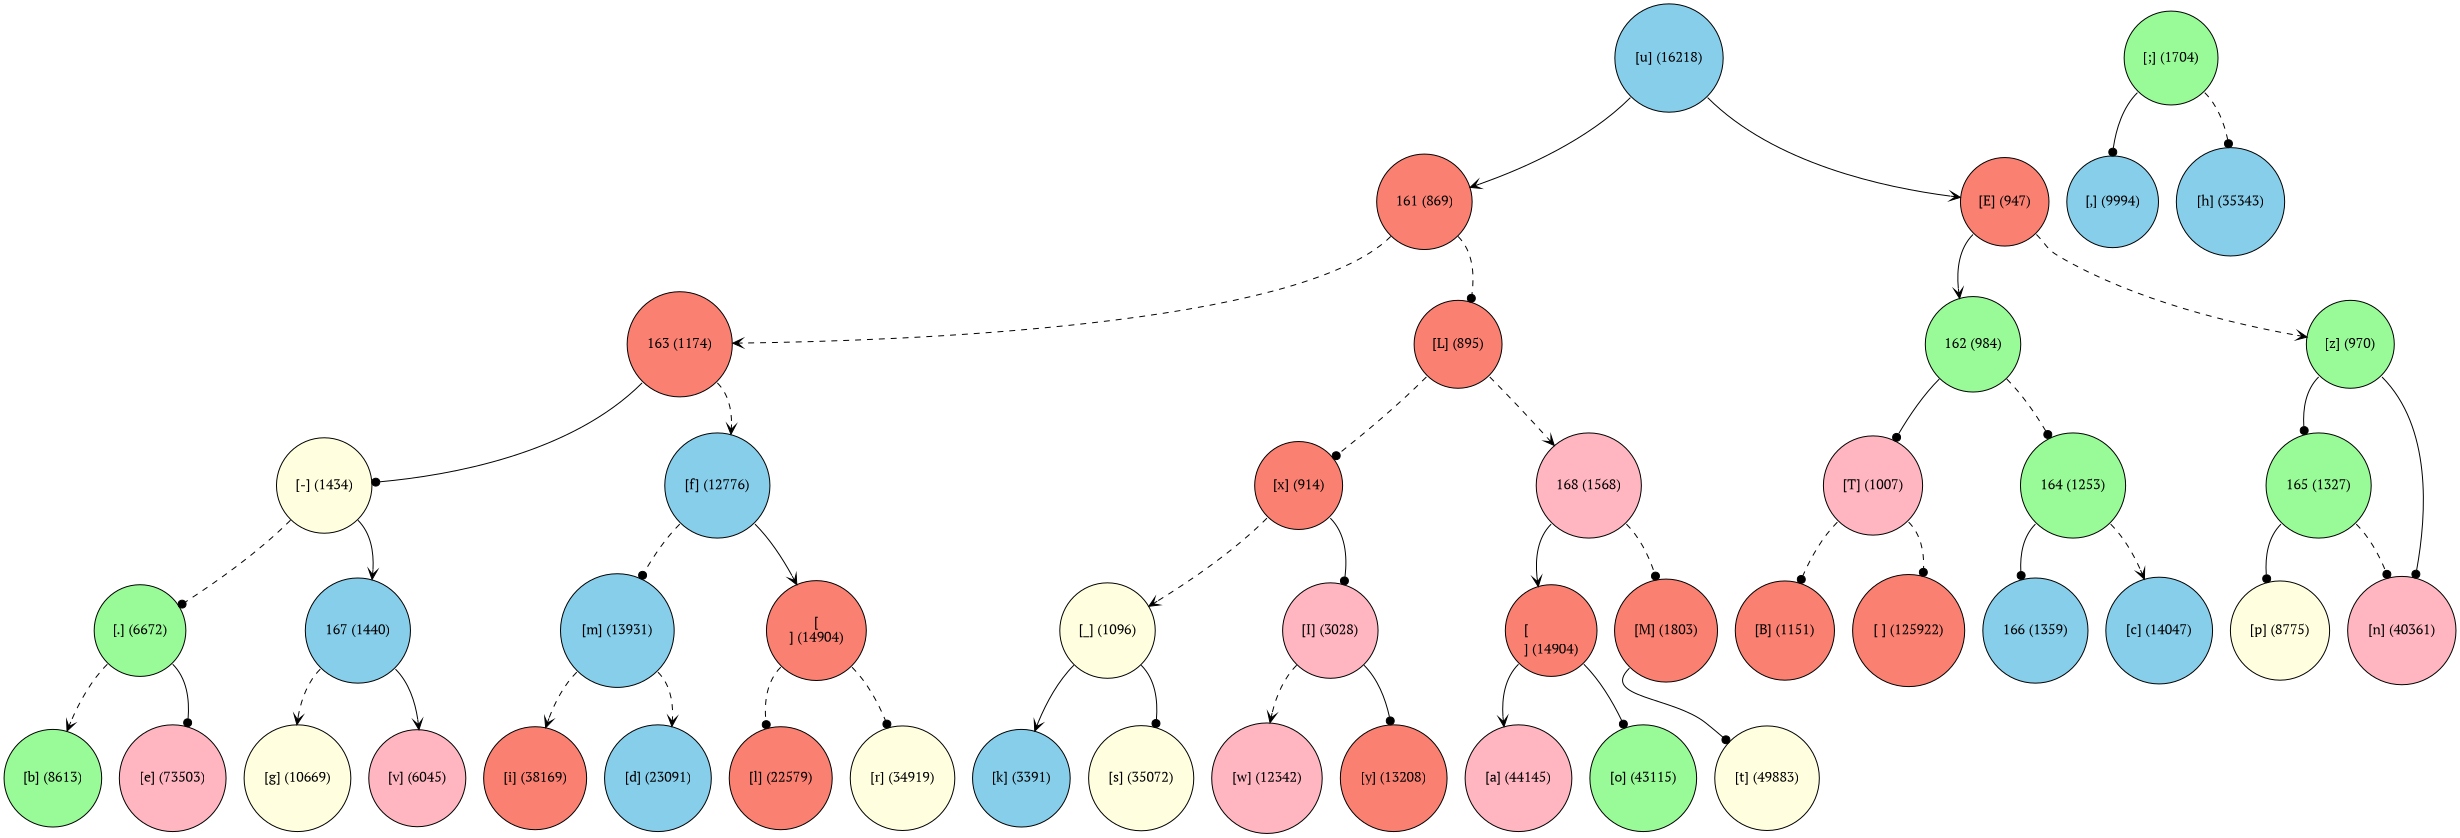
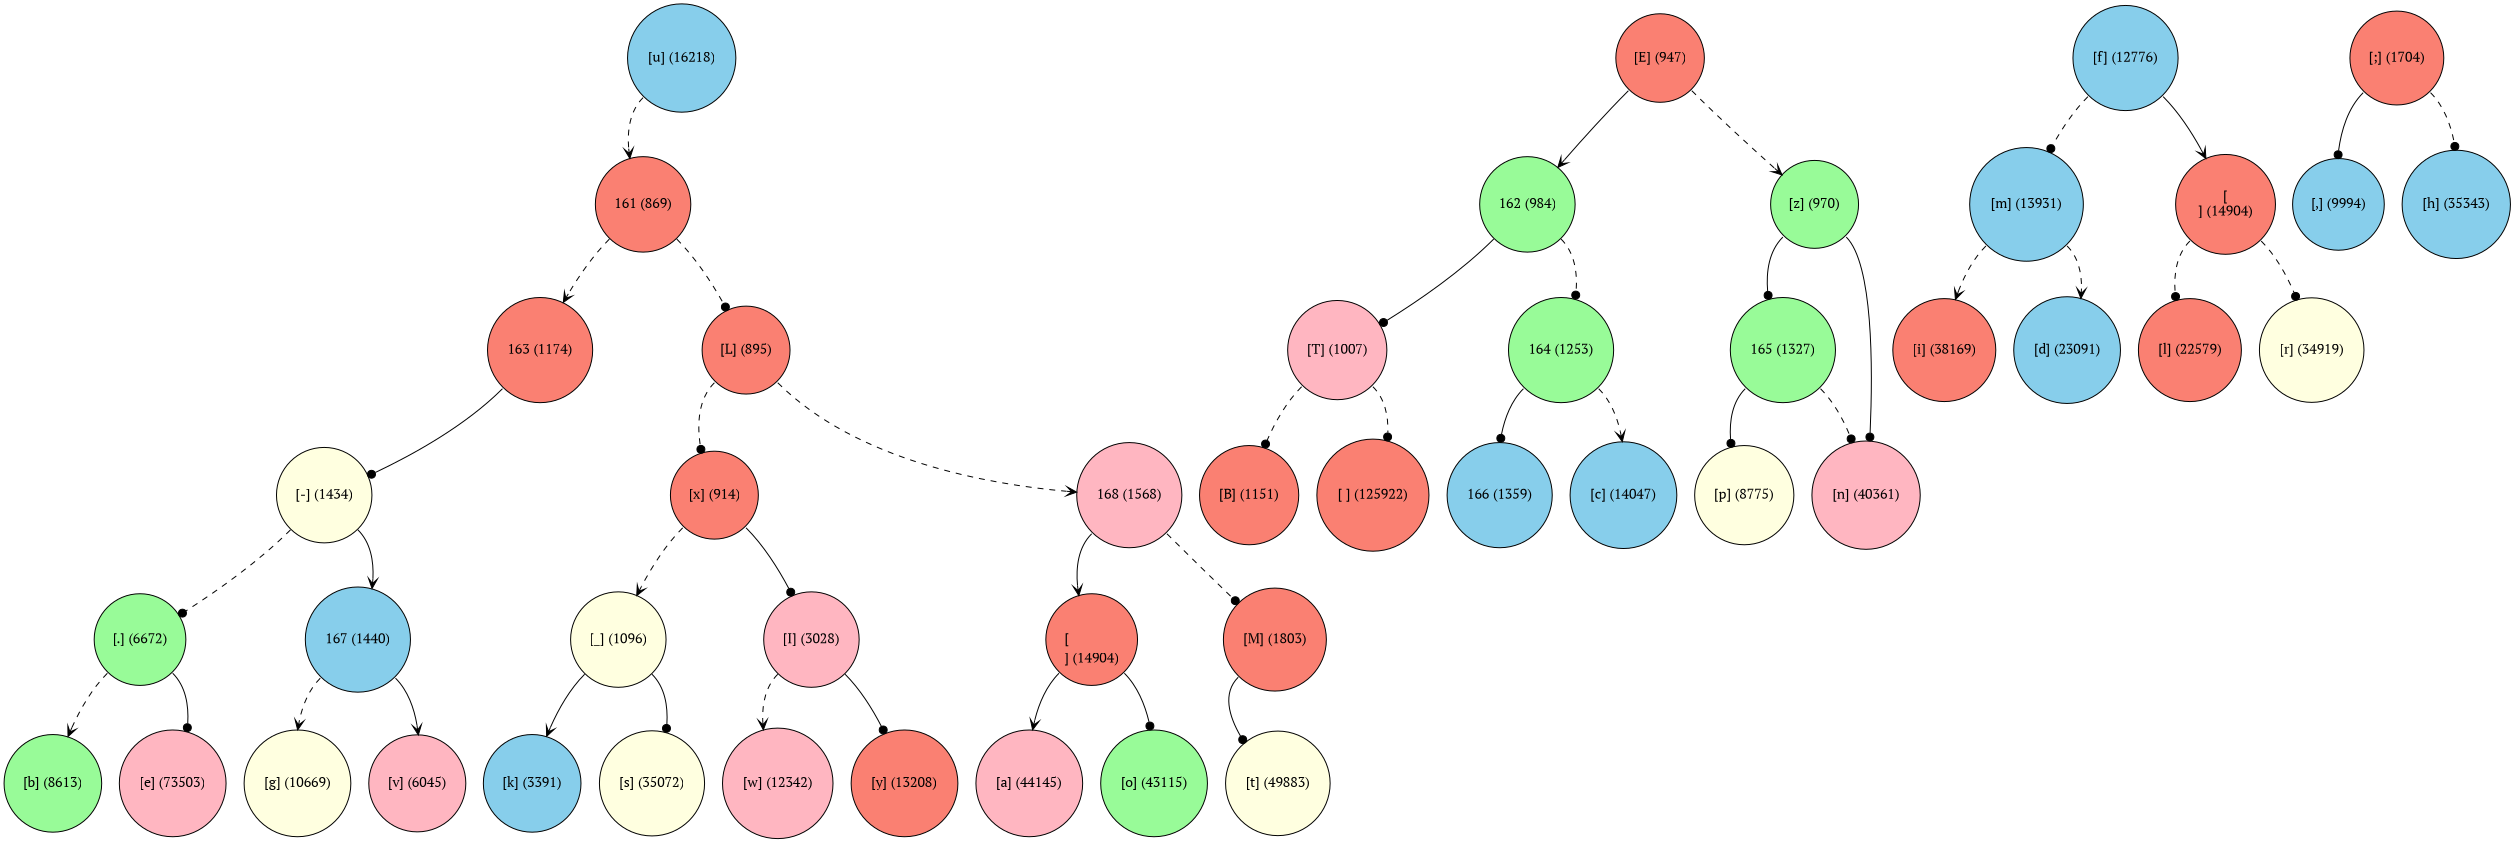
(2171, 58) -> (2397, 58)
(1560, 149) -> (630, 121)
(1821, 165) -> none
(729, 402) -> none
